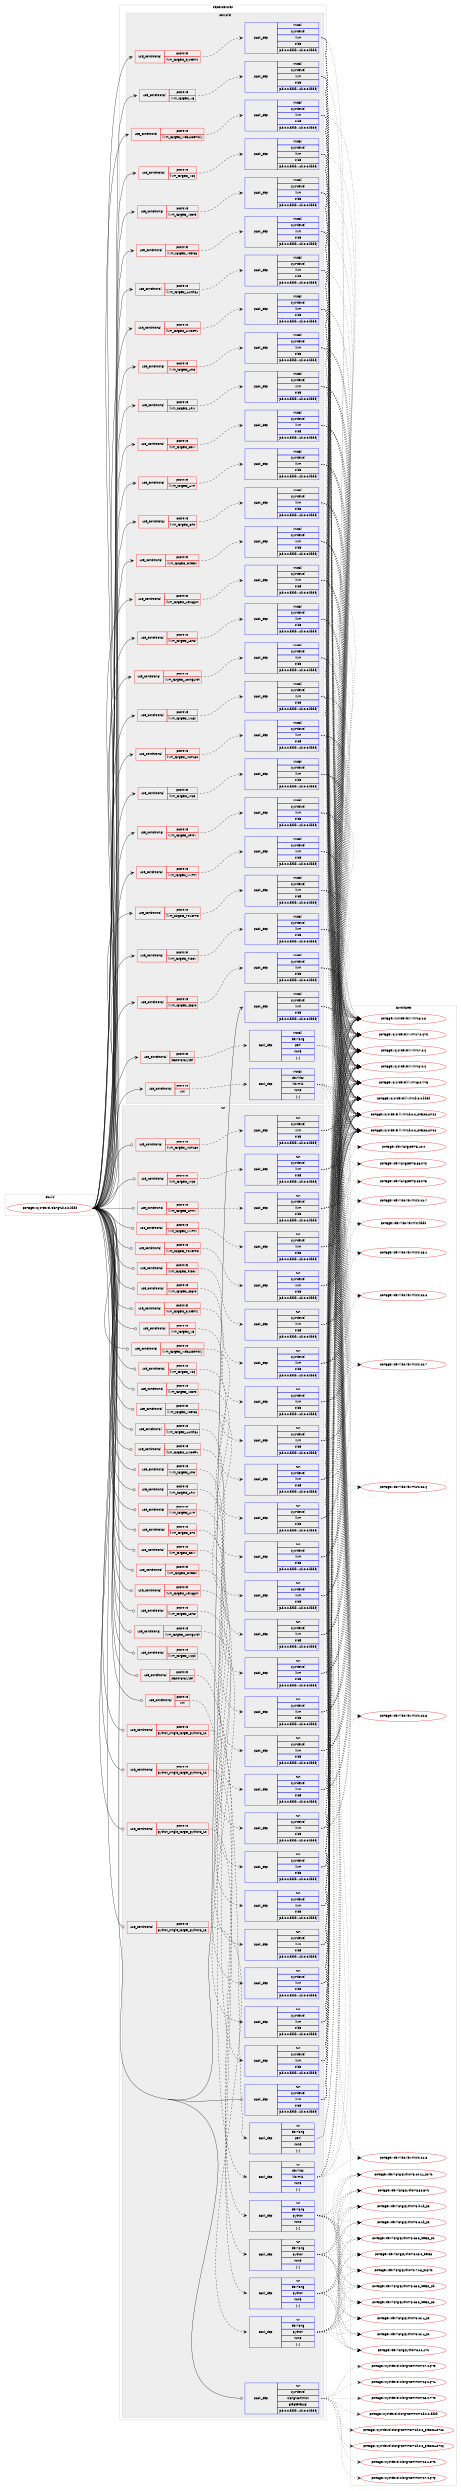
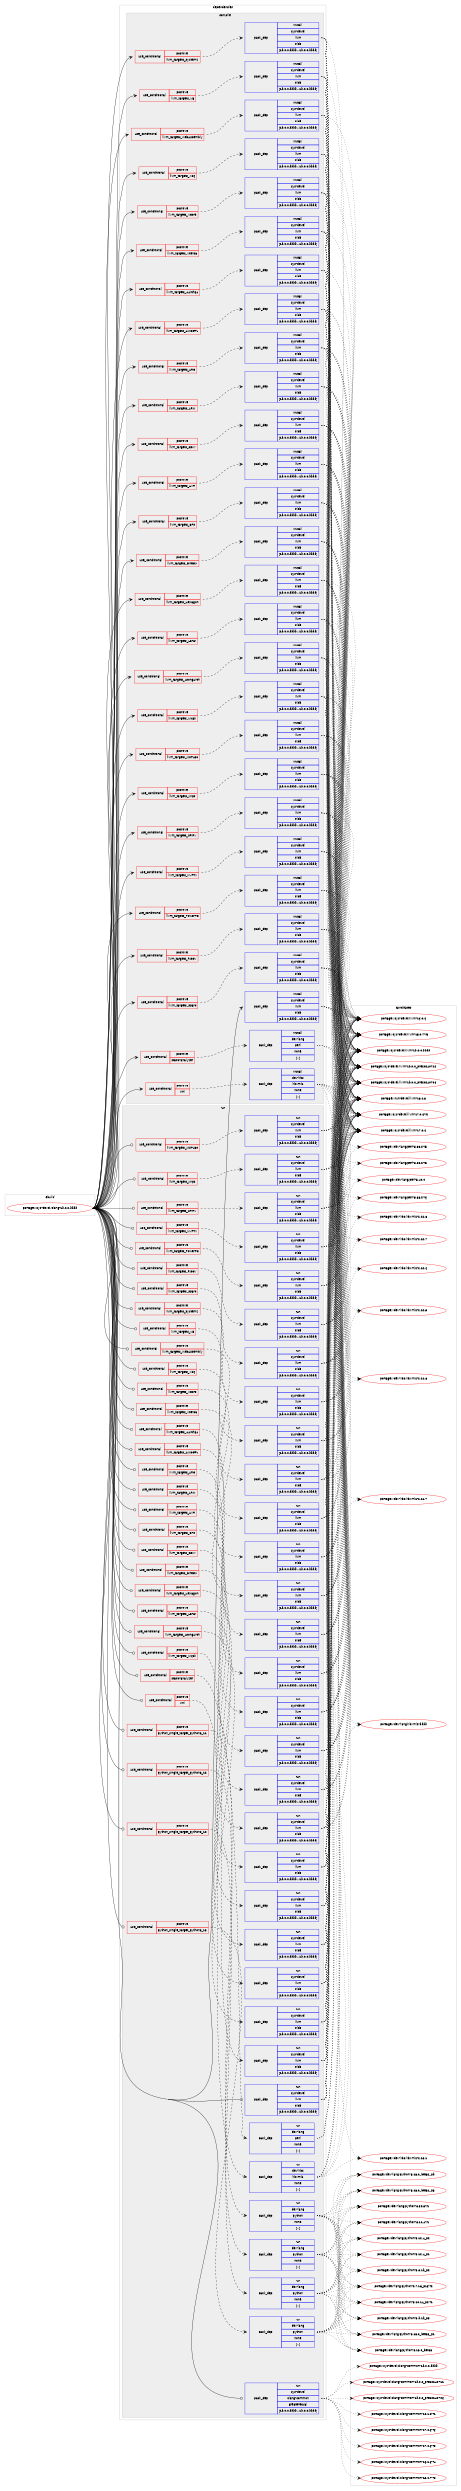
none -> (404, 1163)
(404, 1224) -> (404, 1724)
